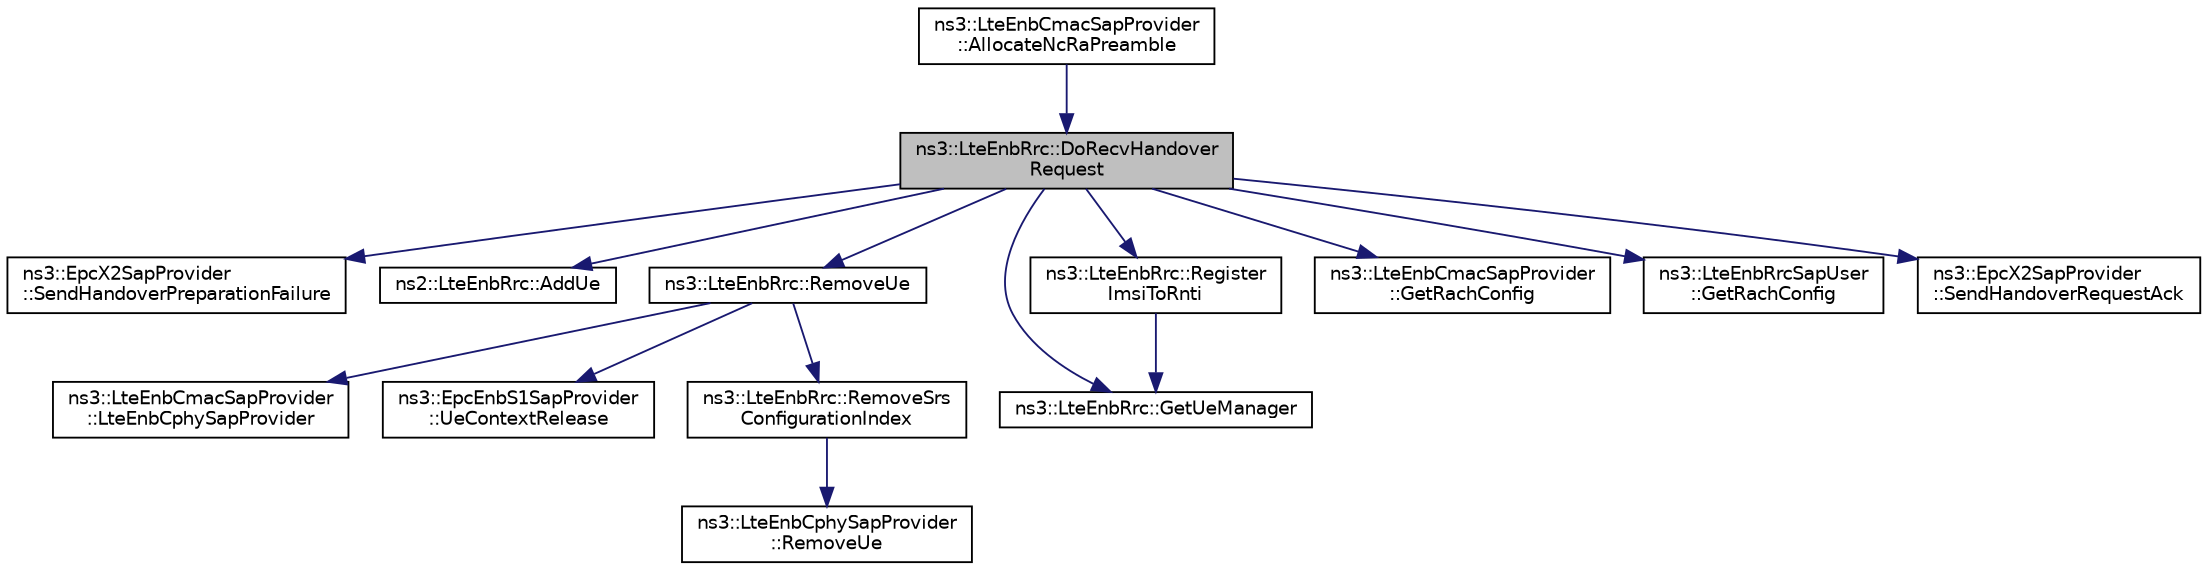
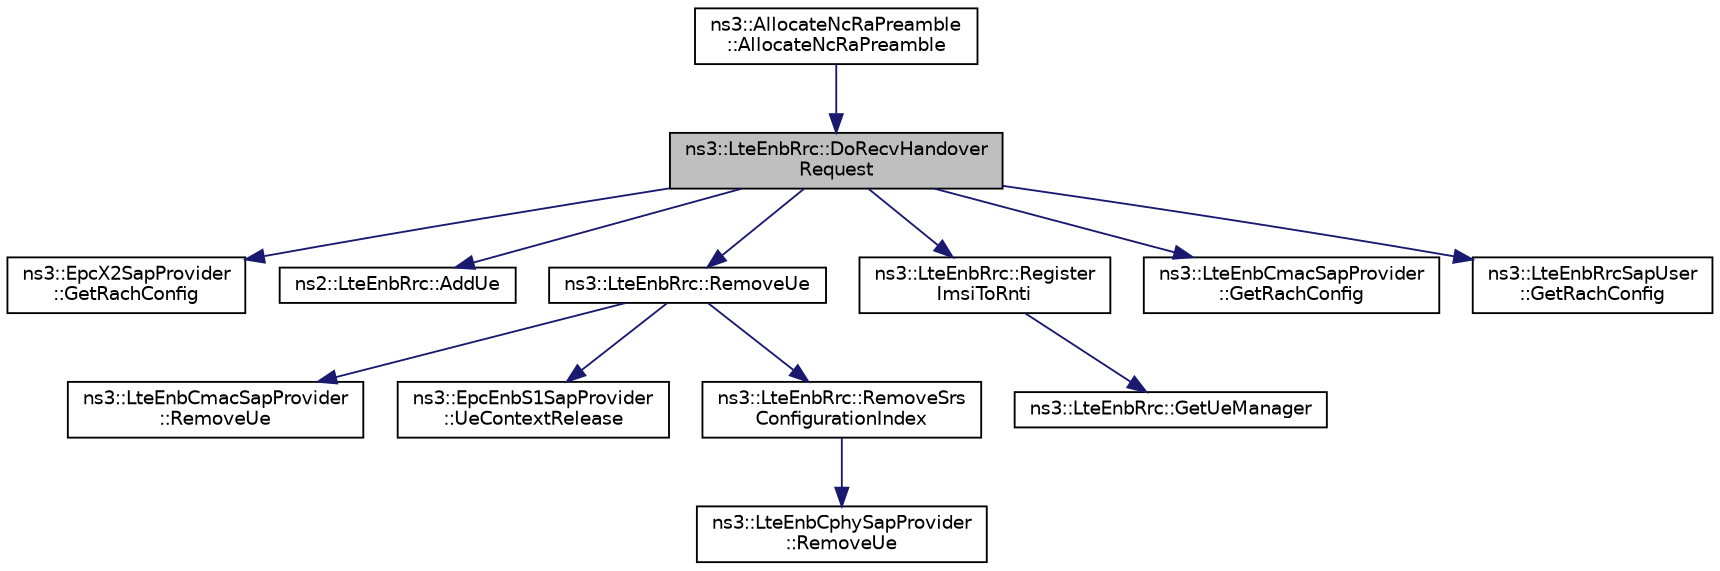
(1067, 36) -> (836, 36)
(177, 285) -> (126, 285)
(2059, 285) -> none
(1008, 301) -> none
(201, 410) -> (216, 410)
